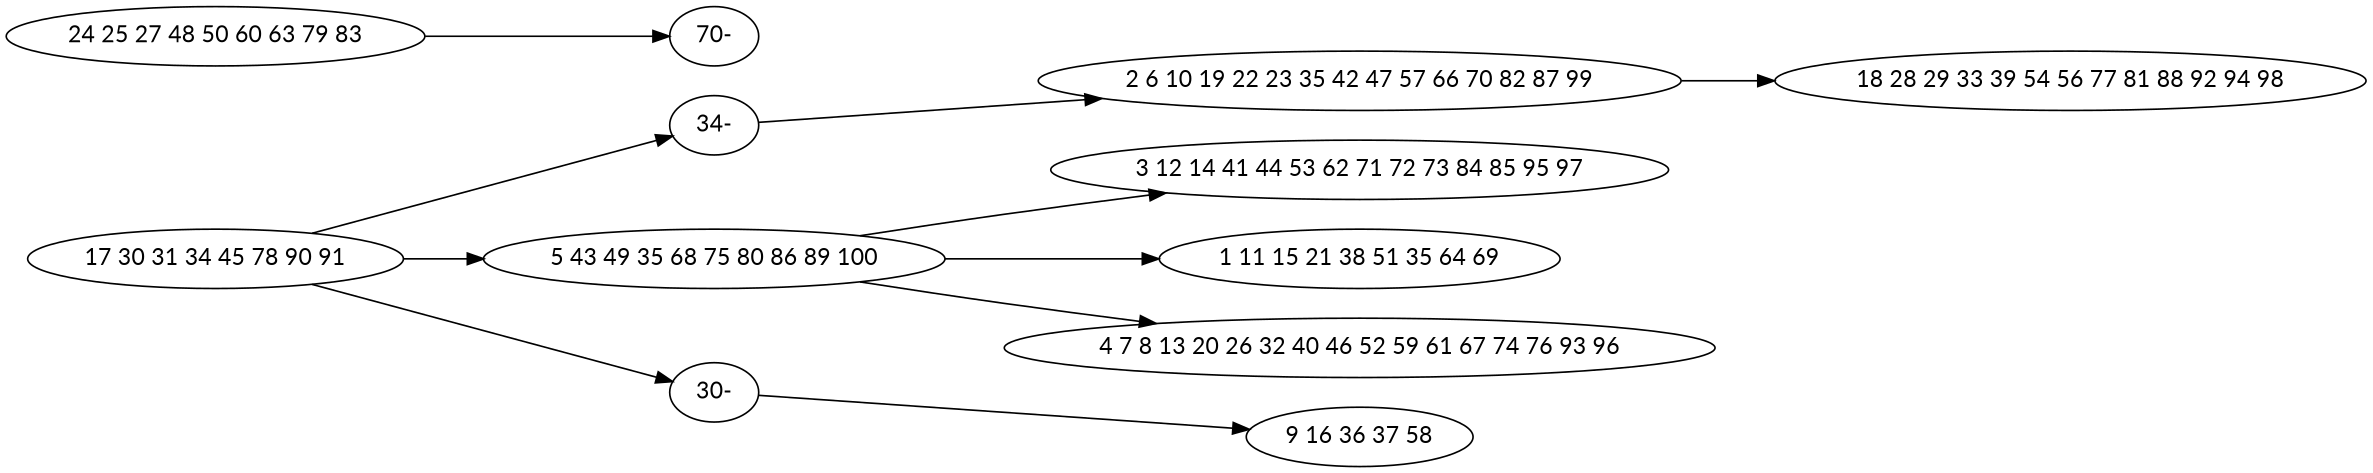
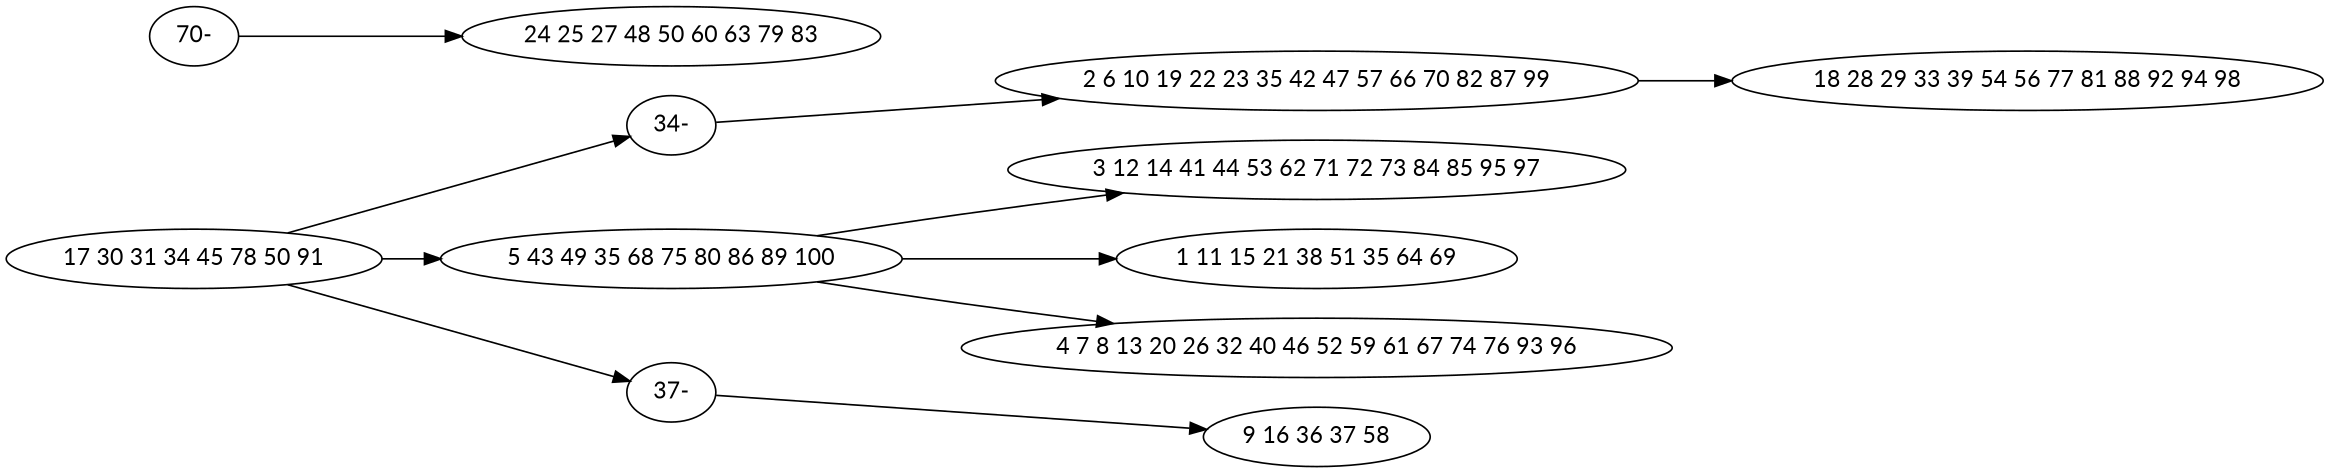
(539, 36) -> (342, 36)
(216, 259) -> (194, 259)
(714, 392) -> (671, 392)
